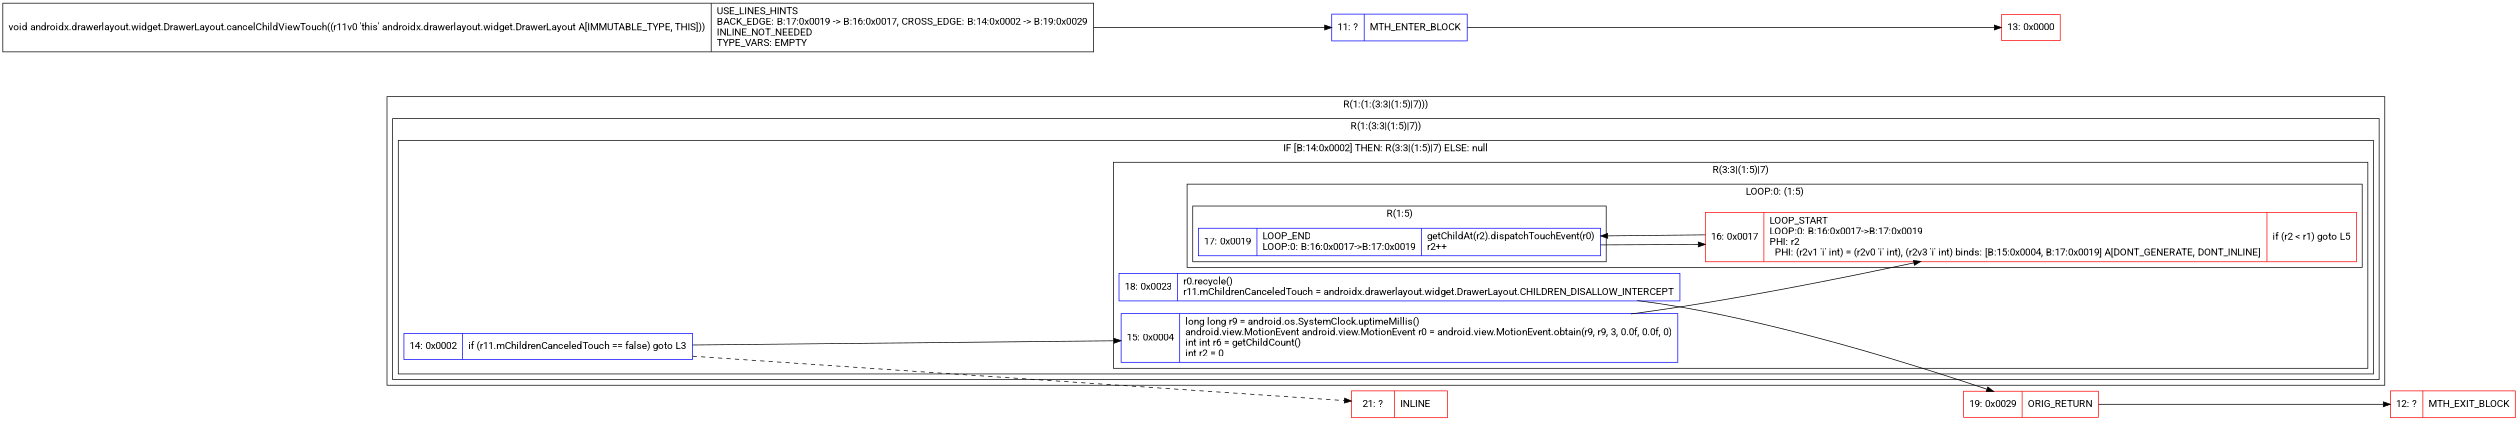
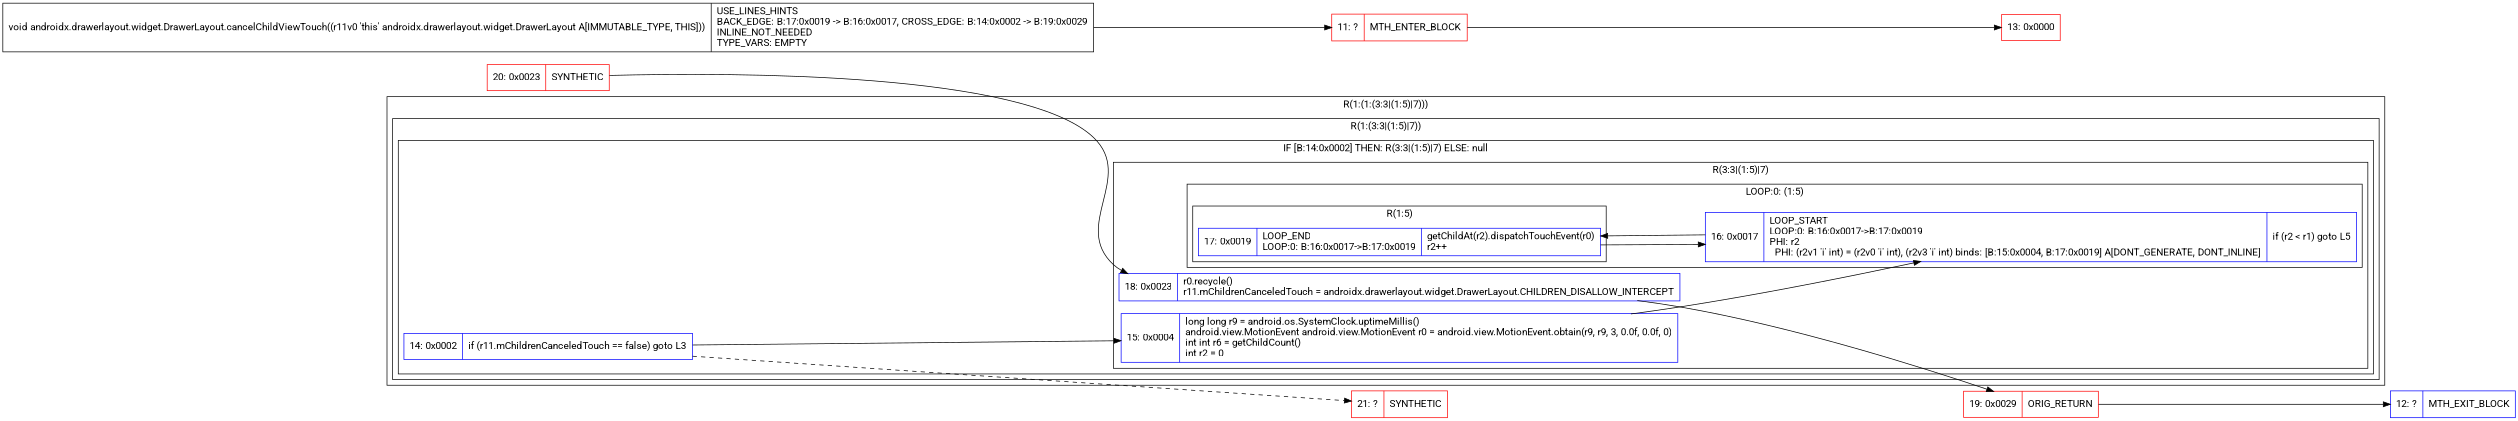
(1399, 28) -> (1399, 28)
none -> (548, 78)
(2031, 237) -> (2031, 237)
(1415, 404) -> (1416, 404)
(2453, 404) -> (2453, 404)
